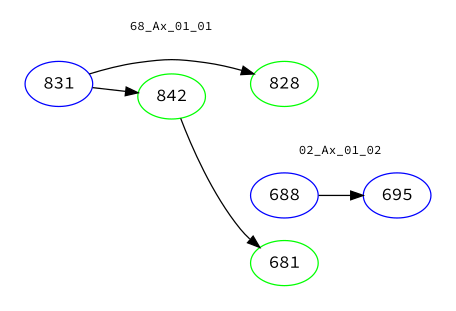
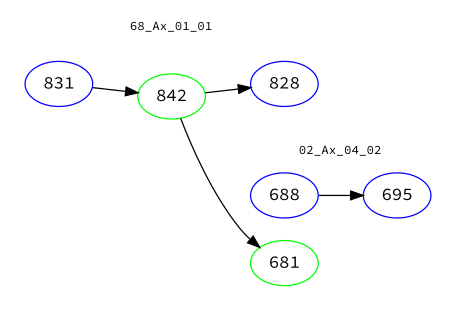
(165, 60) -> (222, 91)
(284, 84) -> (284, 84)
(341, 151) -> (341, 151)
